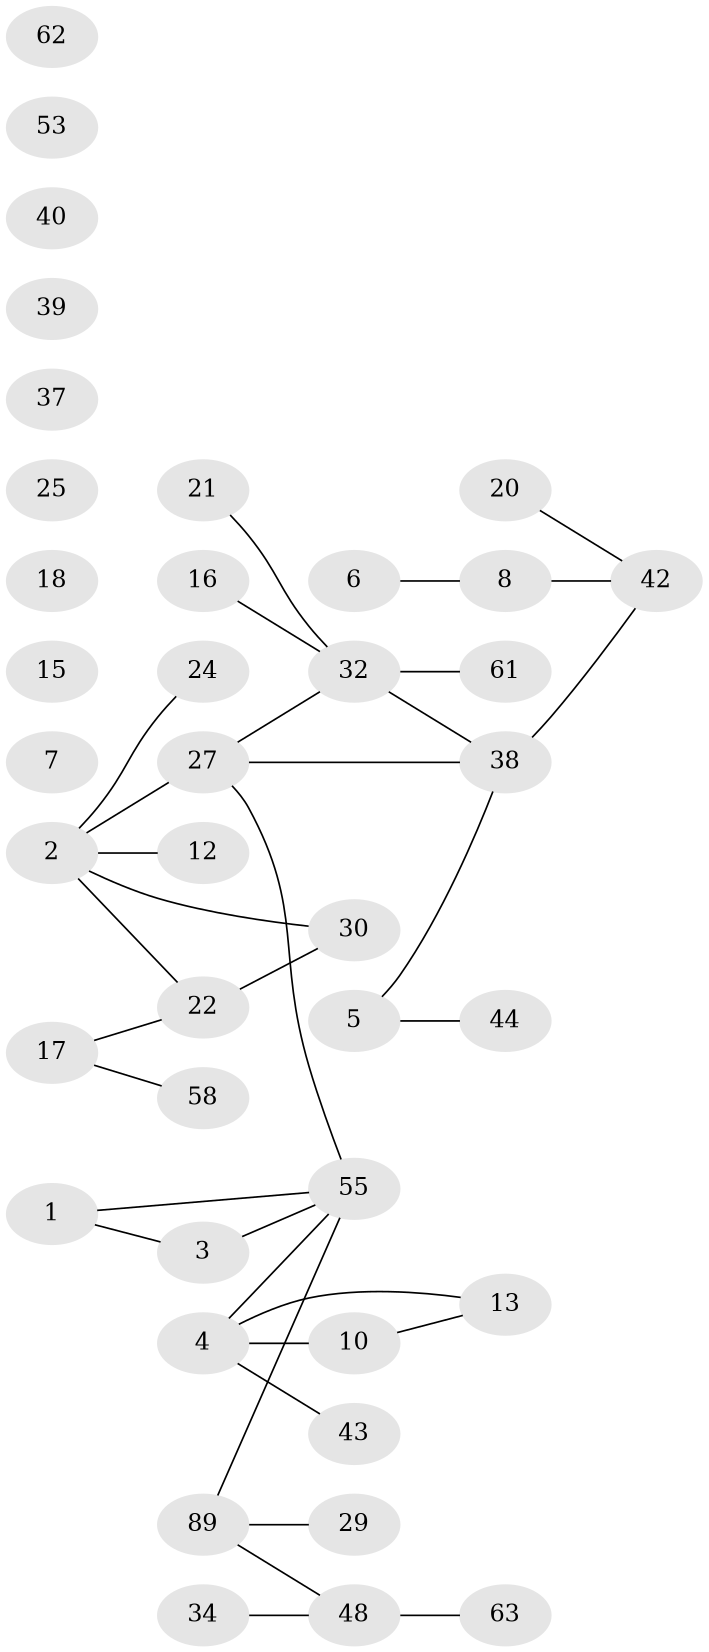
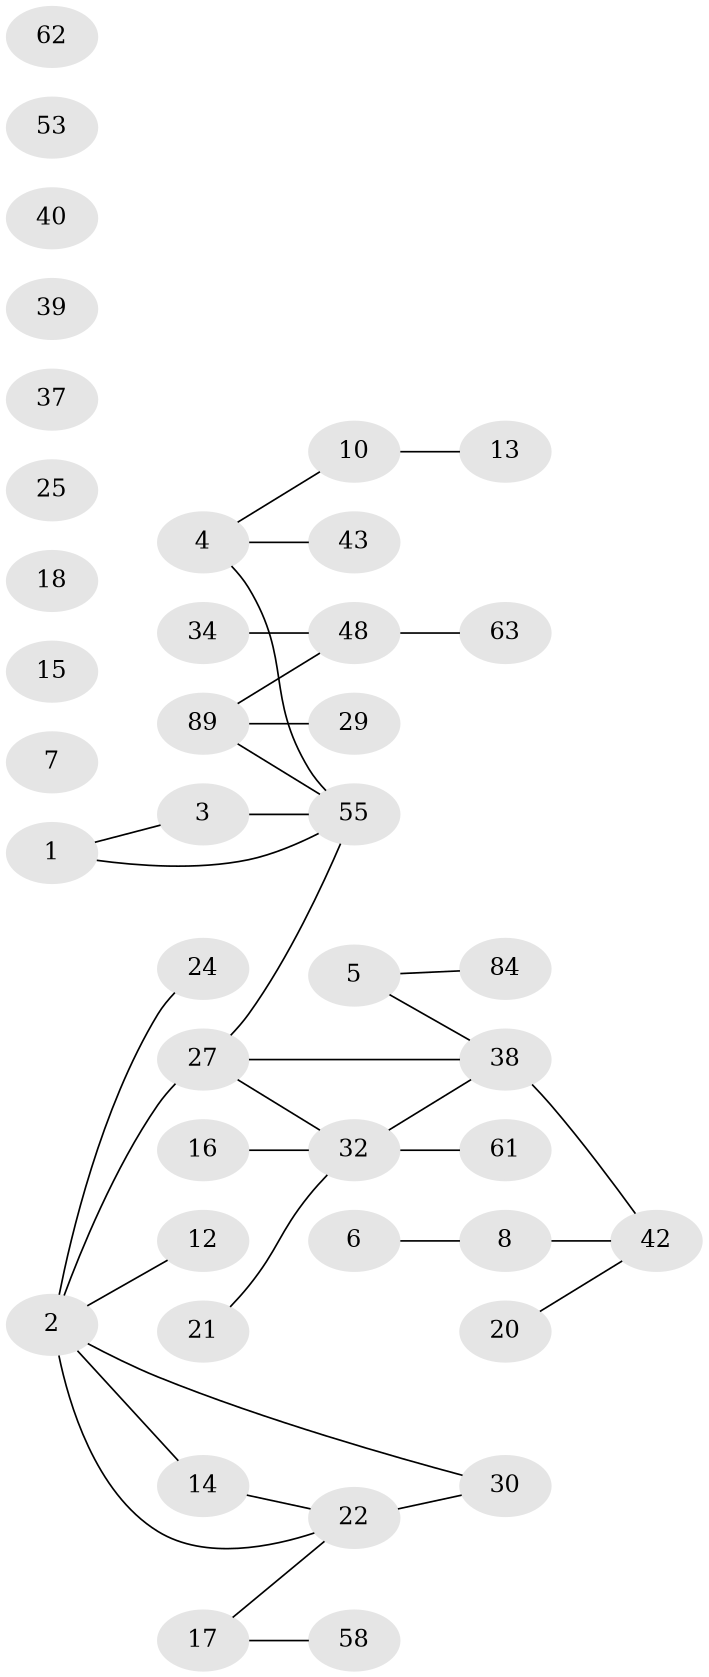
(505, 1021) -> (505, 969)
(347, 1293) -> none
none -> (203, 1486)
